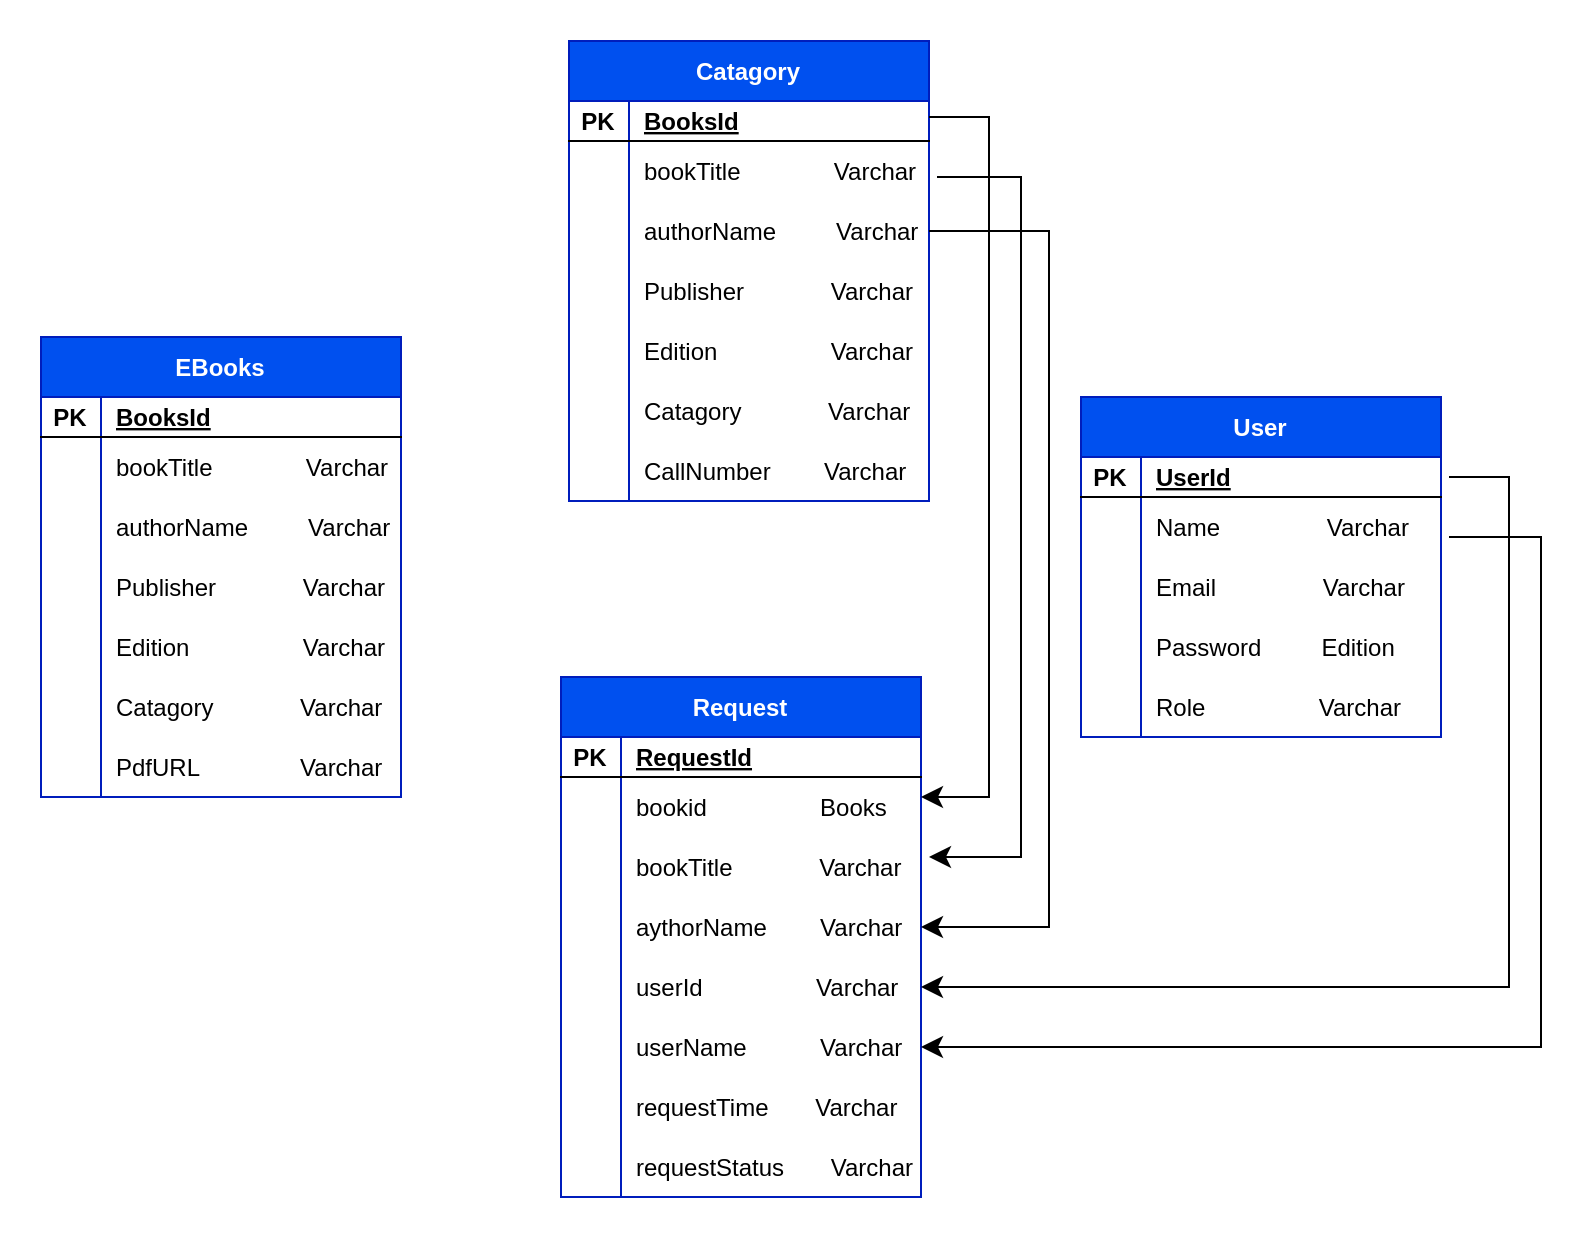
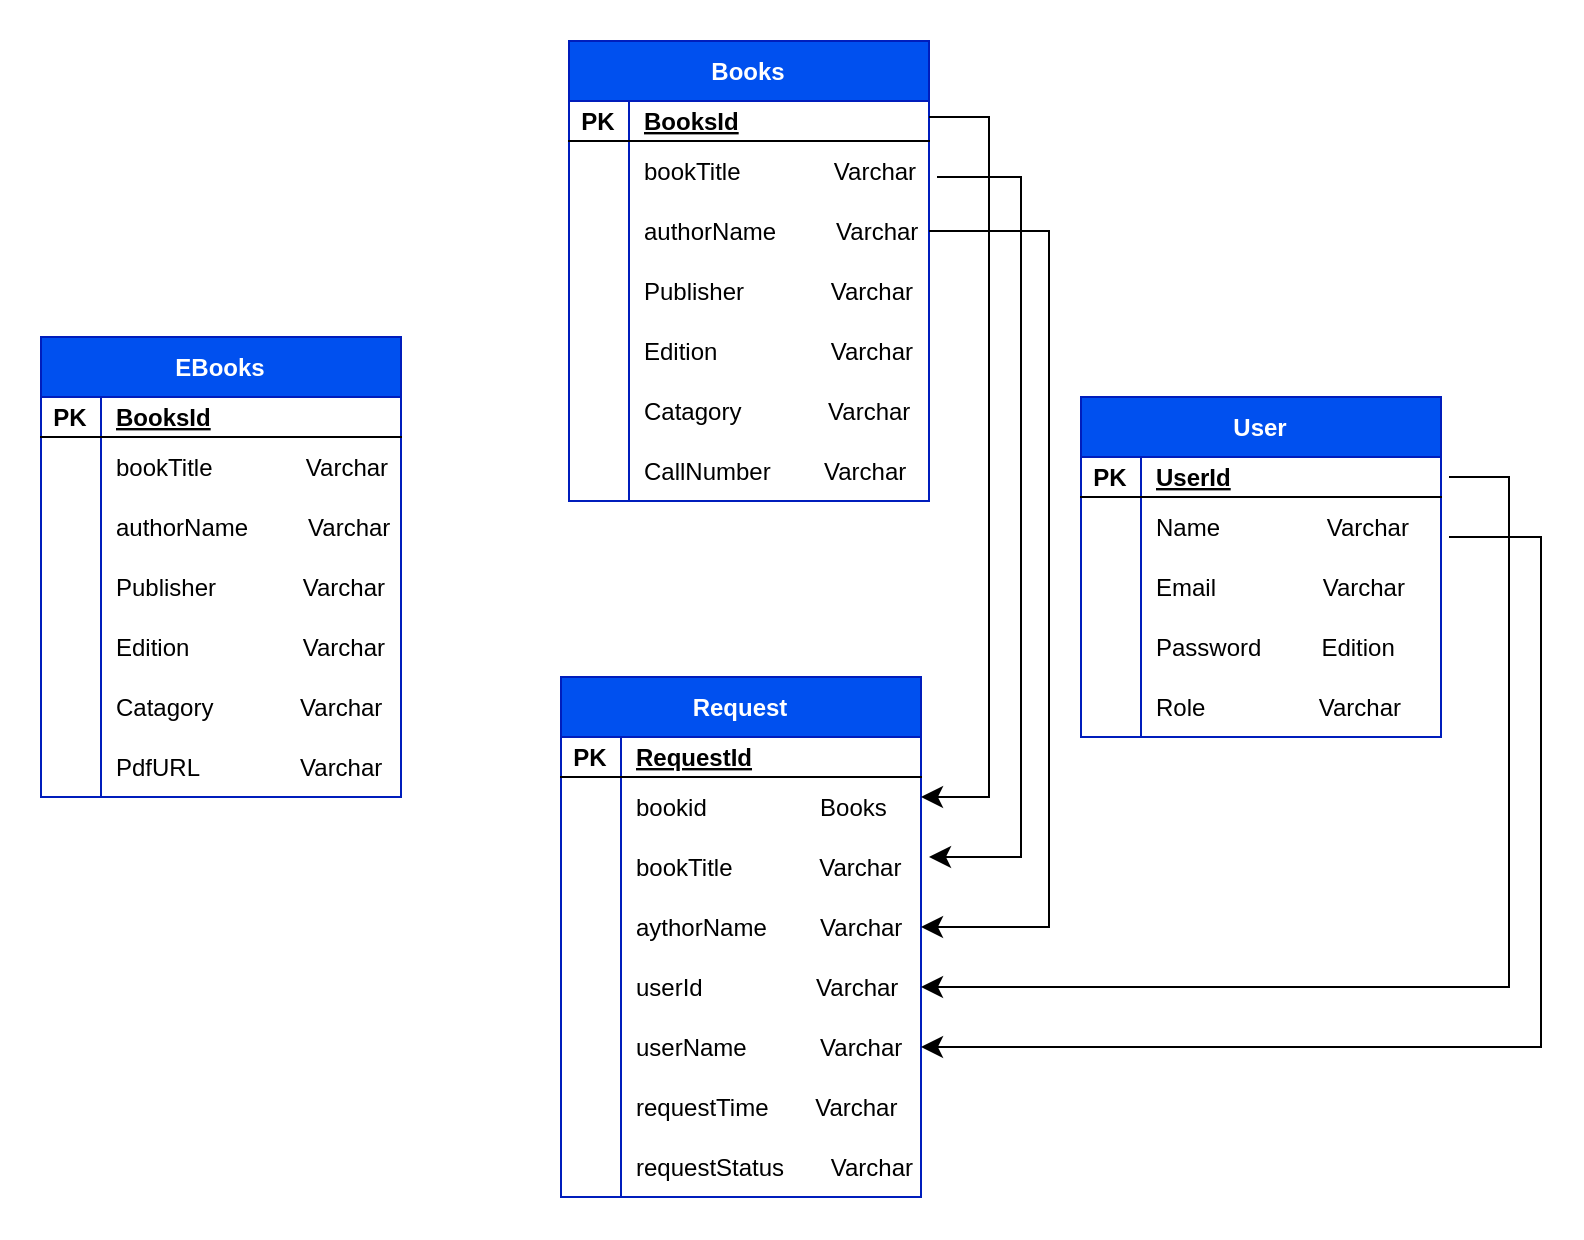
(748, 72) -> (748, 72)
